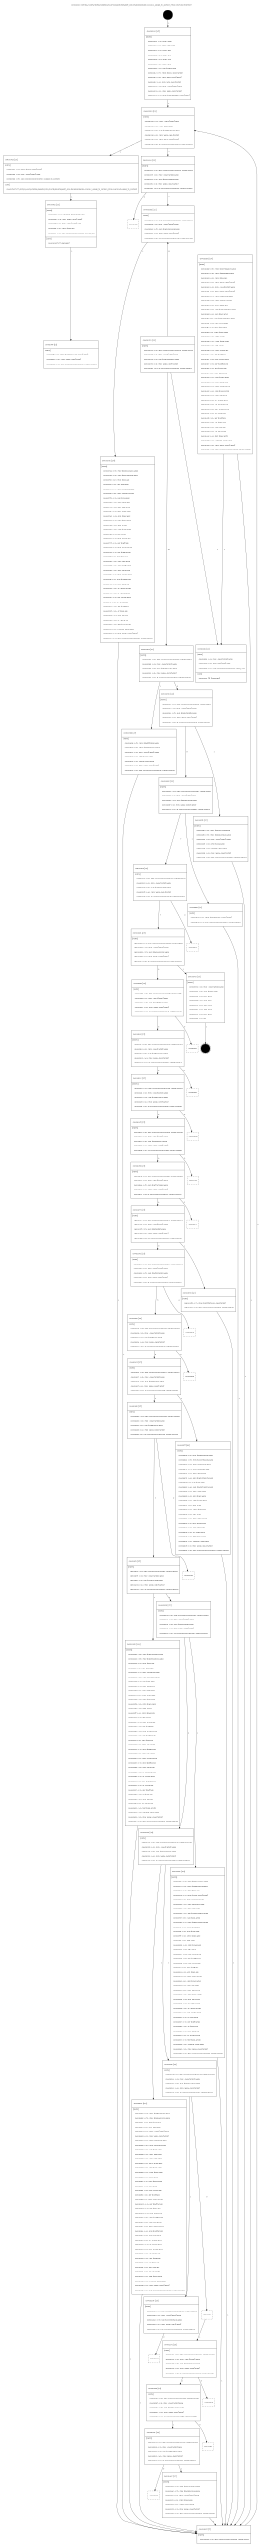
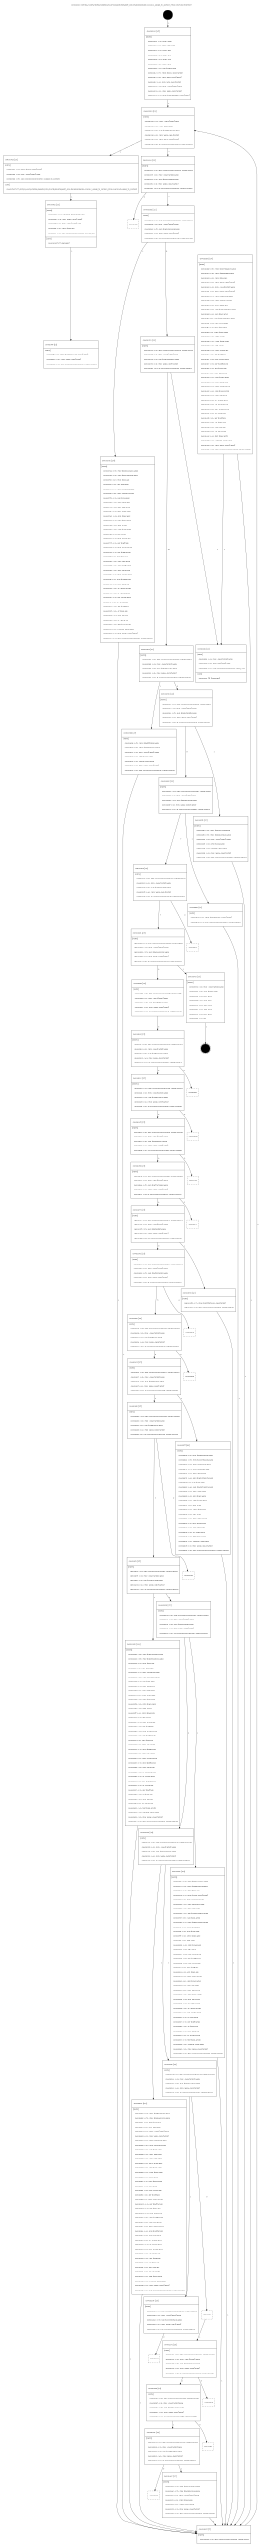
(168, 290) -> (166, 288)
(192, 1049) -> none
